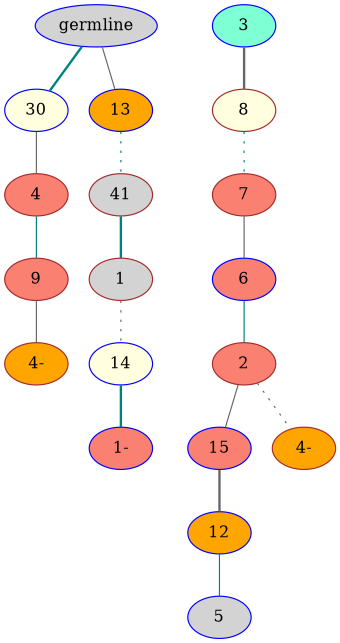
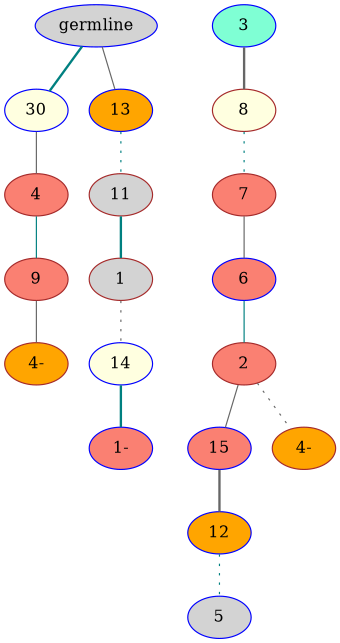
(121, 195) -> (121, 195)
(219, 575) -> (219, 575)
